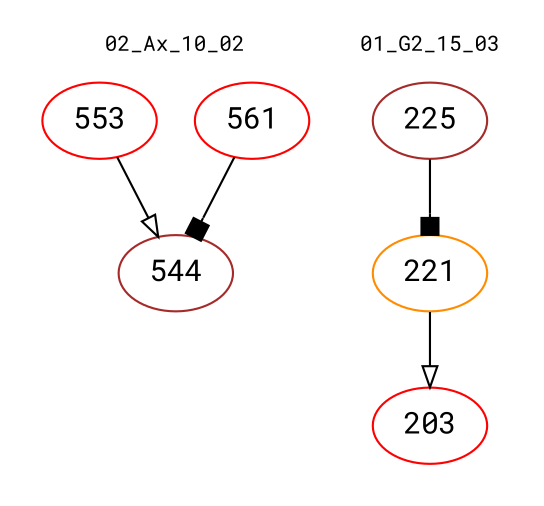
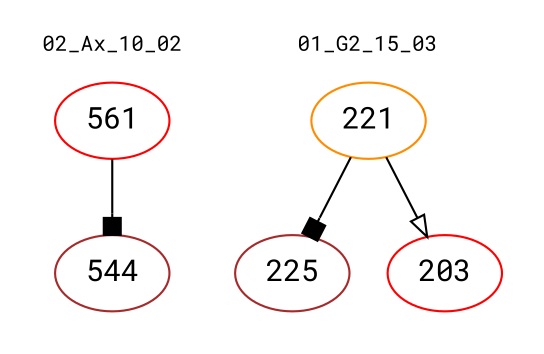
(100, 121) -> none
(430, 187) -> (335, 187)
